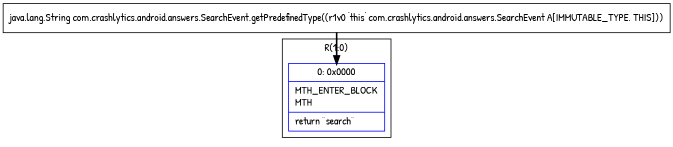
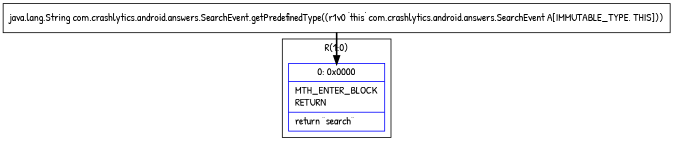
(304, 102) -> (311, 102)
